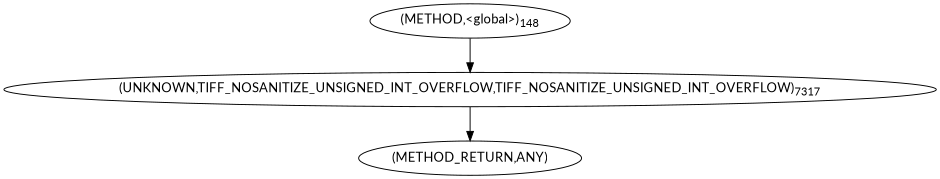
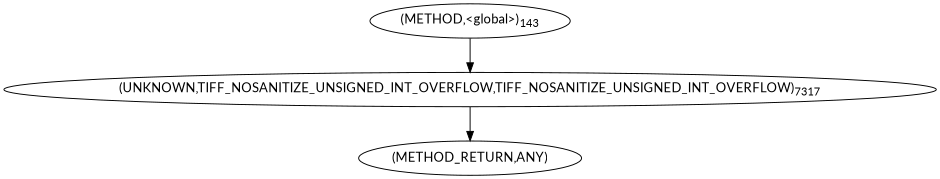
(530, 20) -> (530, 20)
